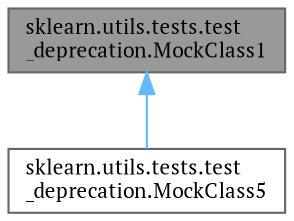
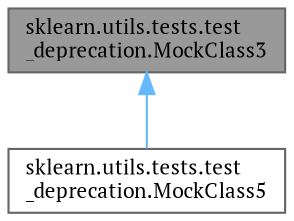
(147, 40) -> (147, 40)
